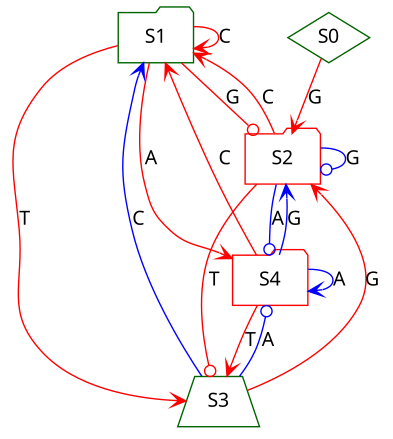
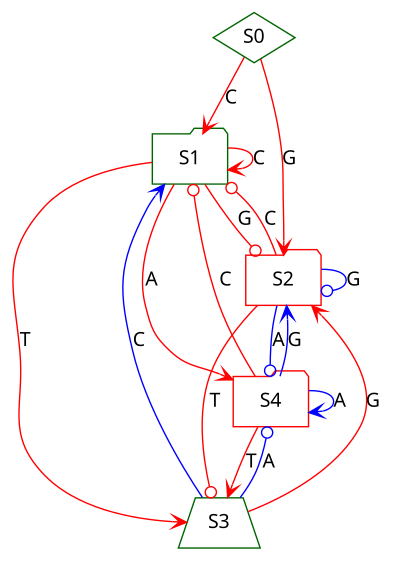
none -> (227, 89)
(248, 89) -> (260, 221)
(210, 167) -> (214, 290)
